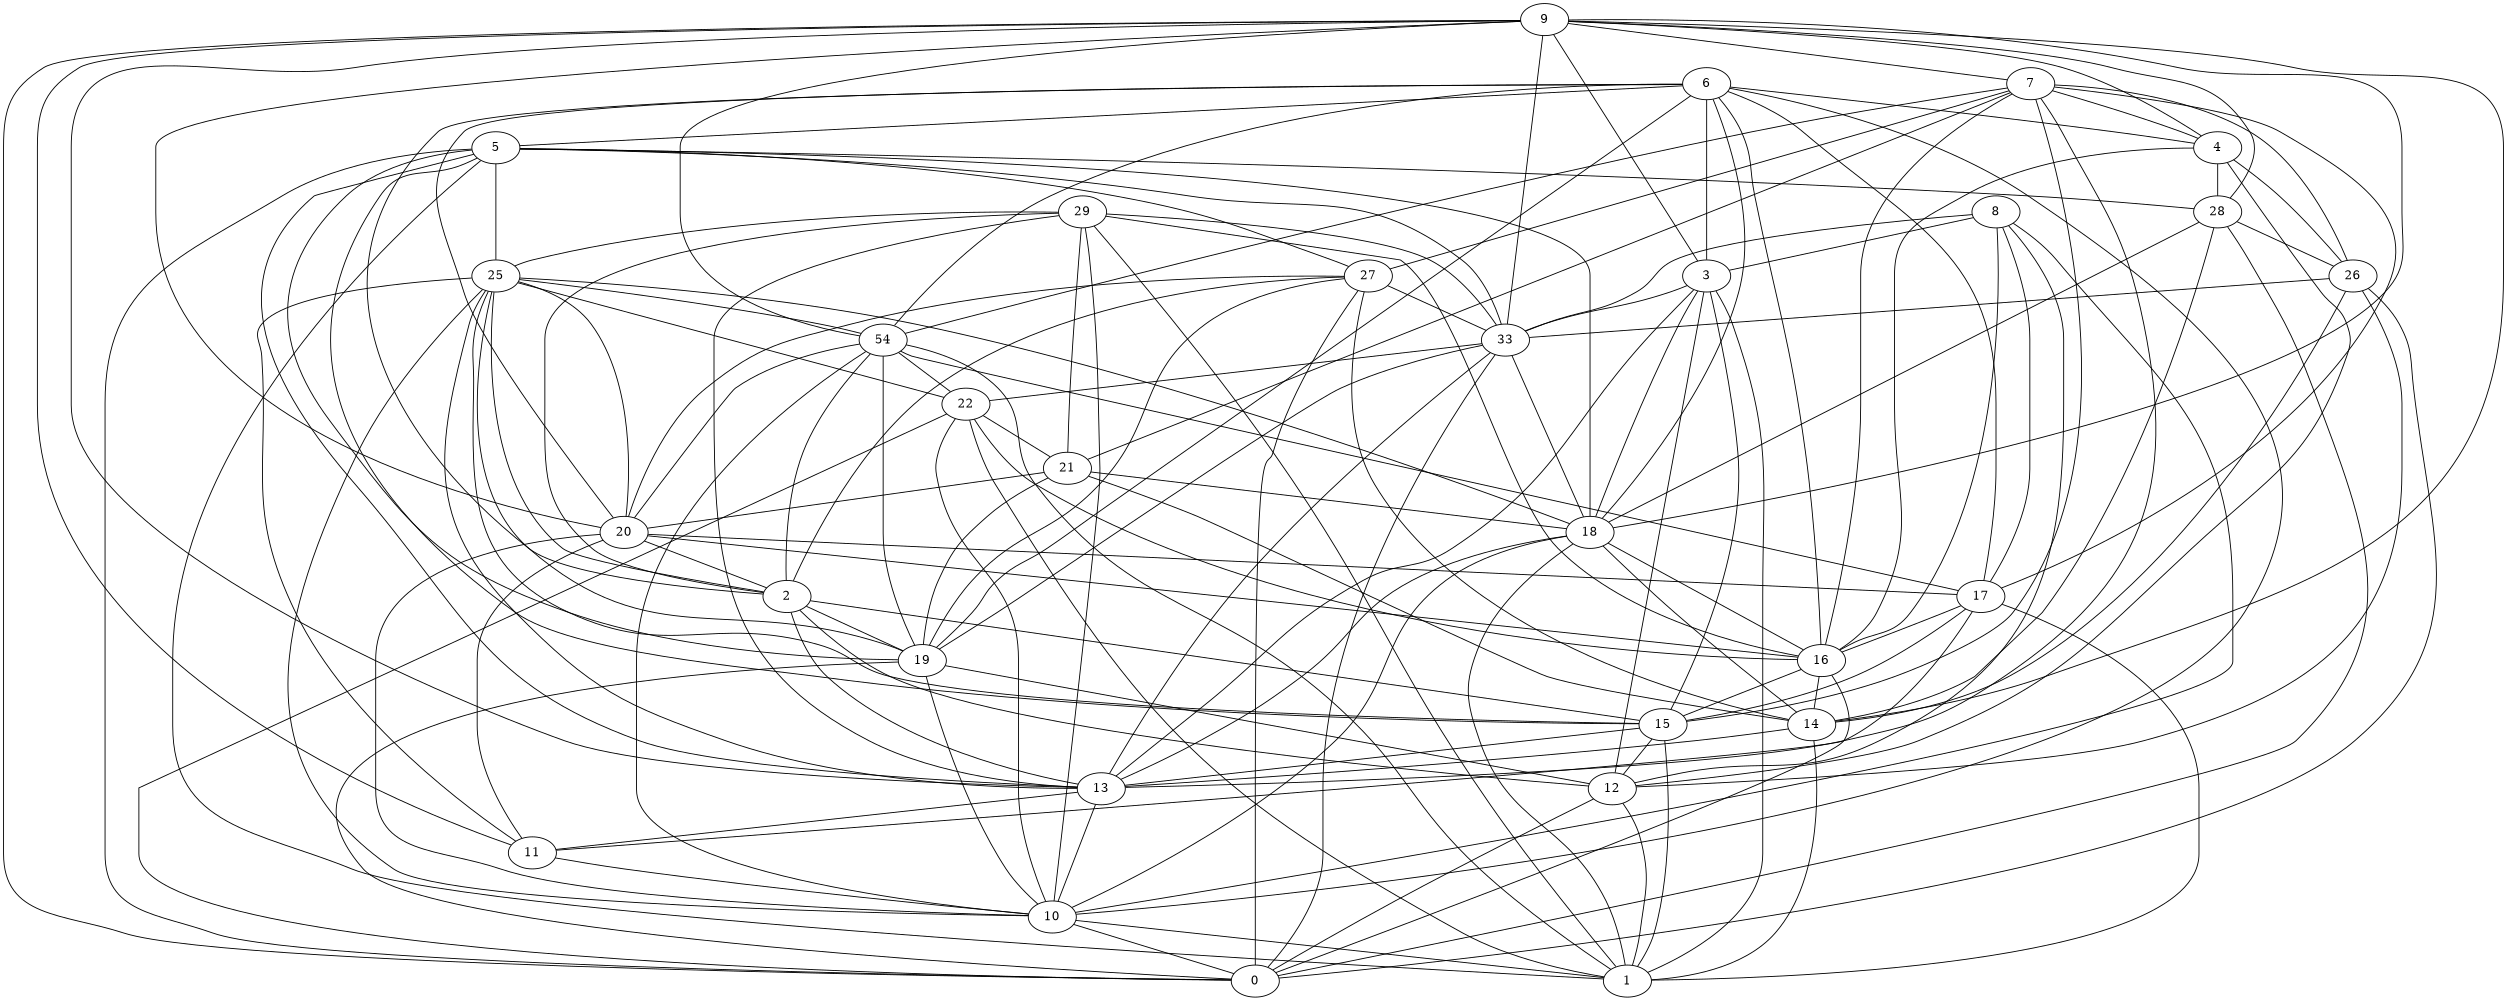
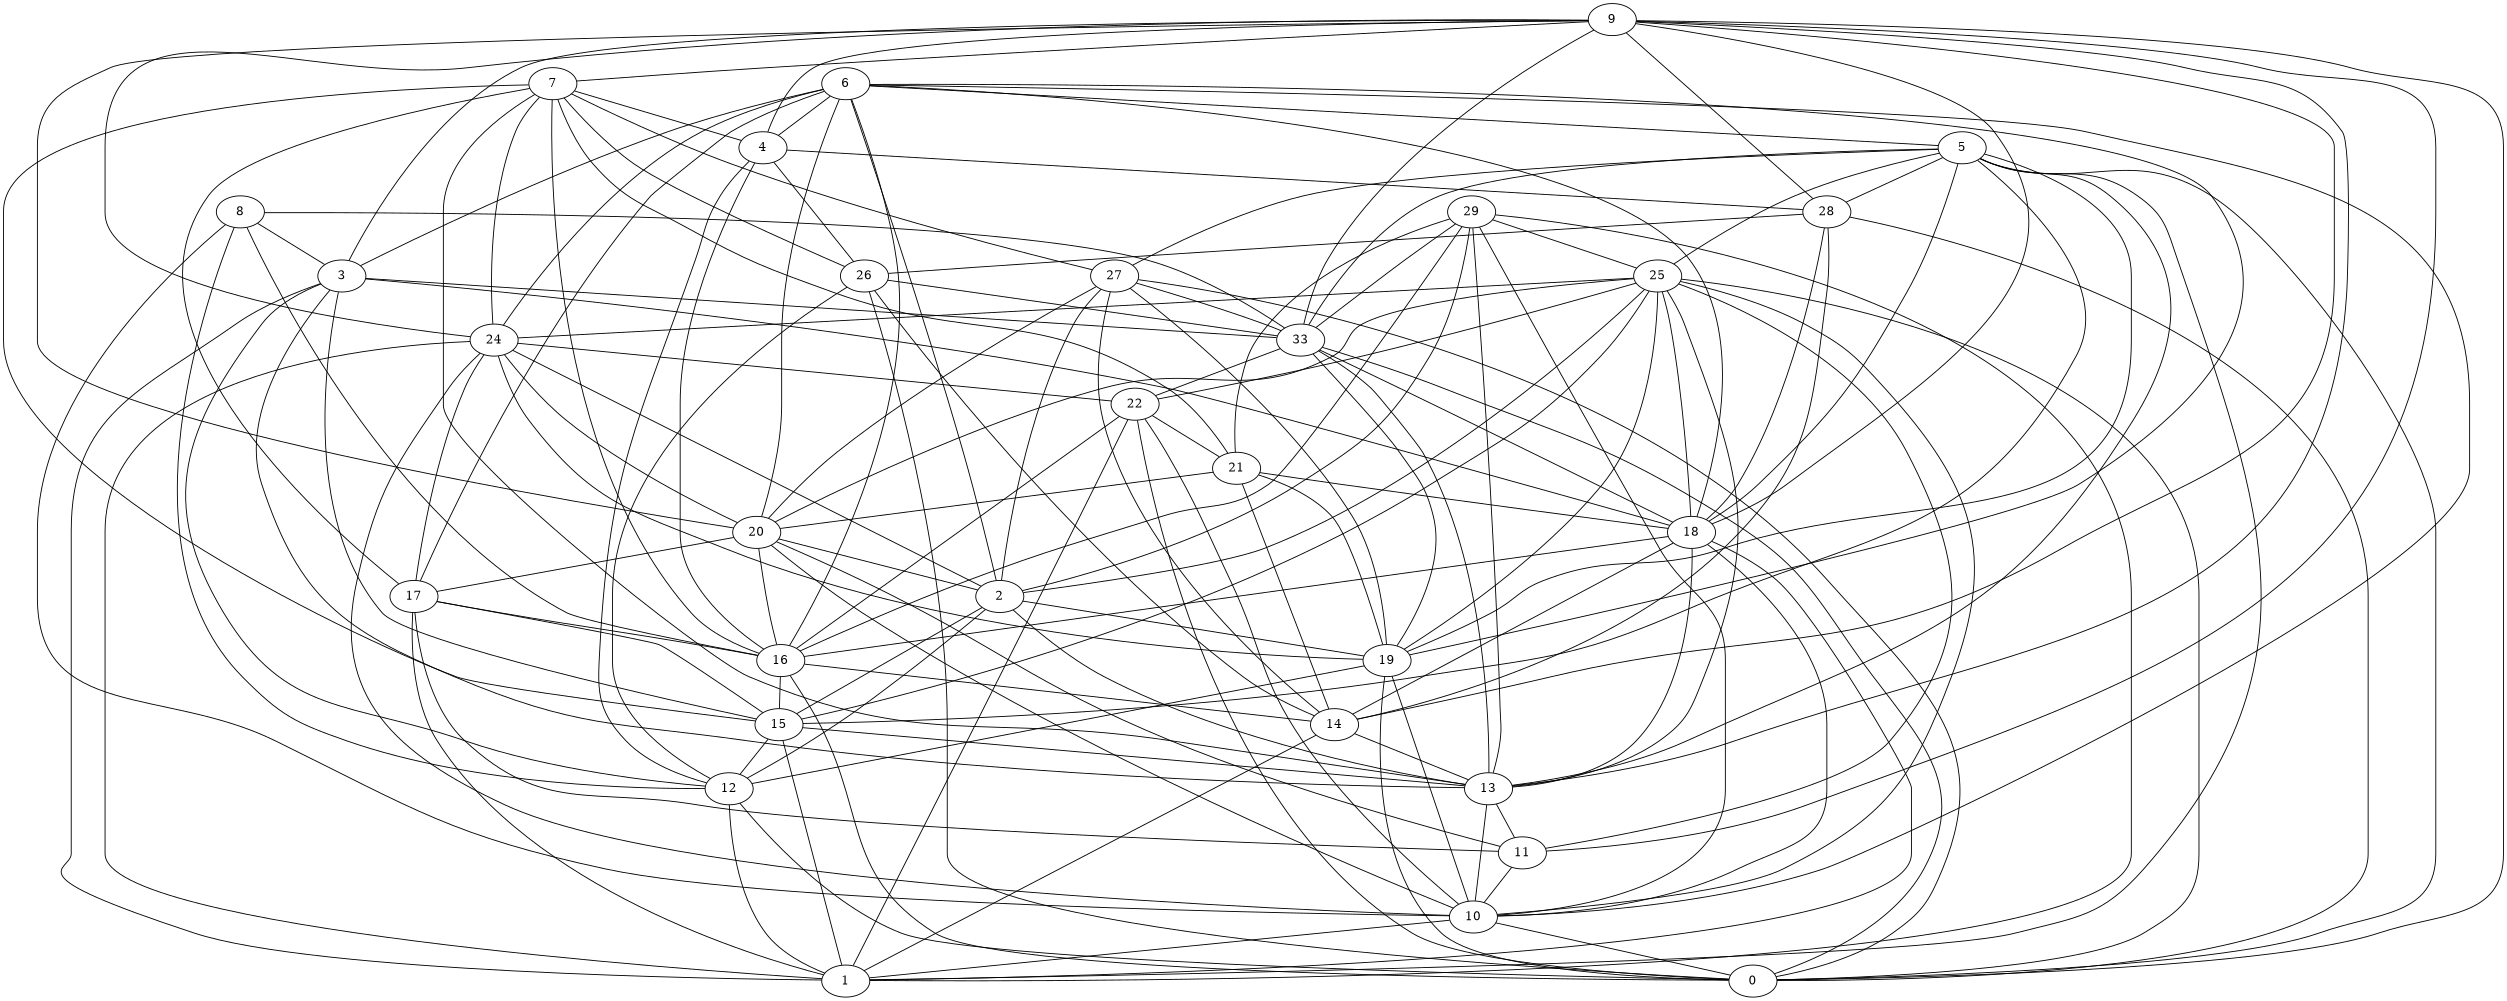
(883, 340) -> (494, 340)
(2030, 407) -> none
none -> (2199, 599)
